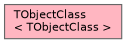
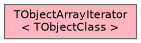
(63, 22) -> (71, 22)
